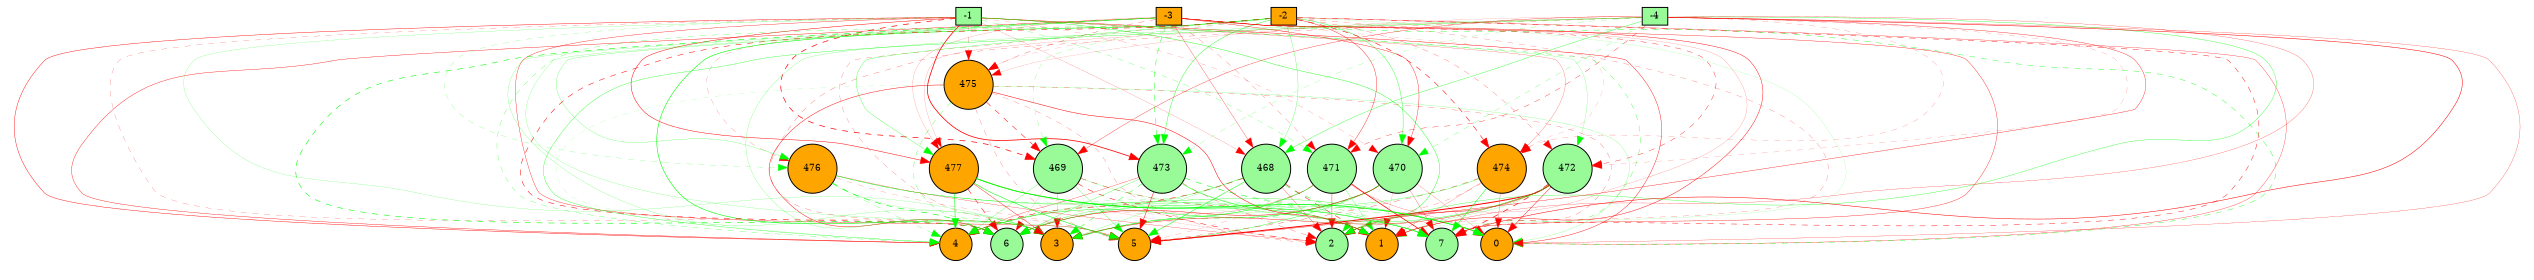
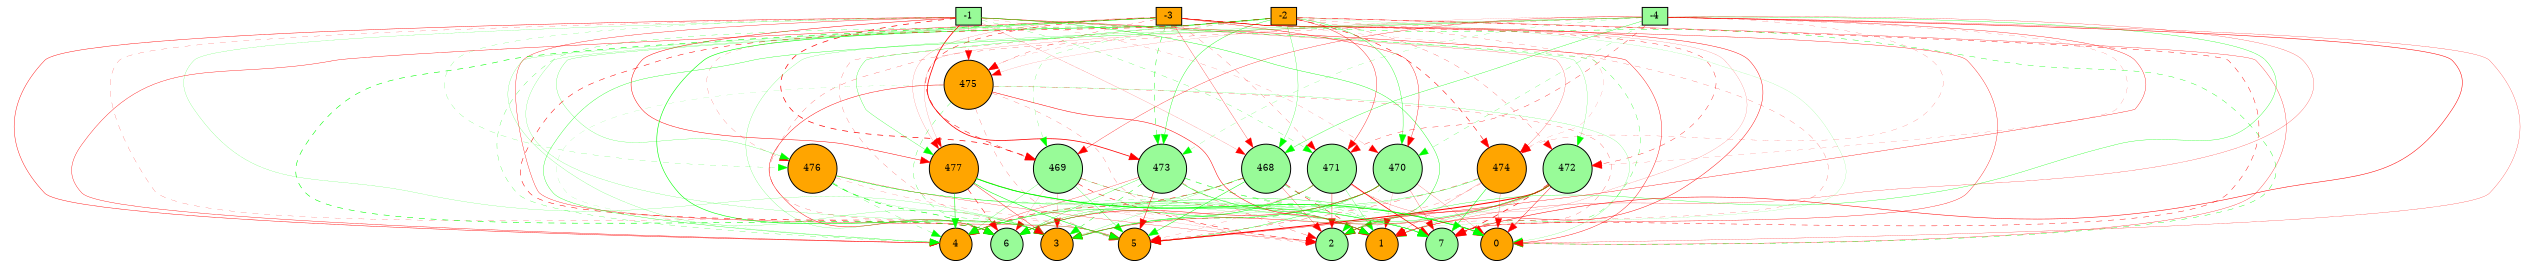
(1010, 123) -> (966, 43)
